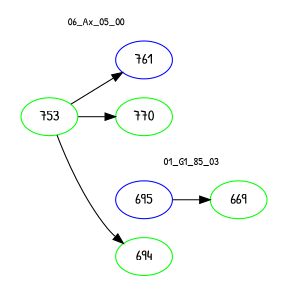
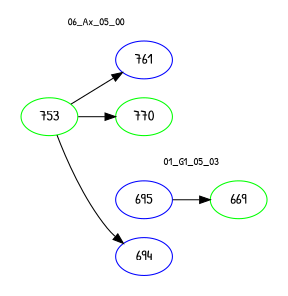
(191, 162) -> (191, 162)
(144, 257) -> (144, 257)
